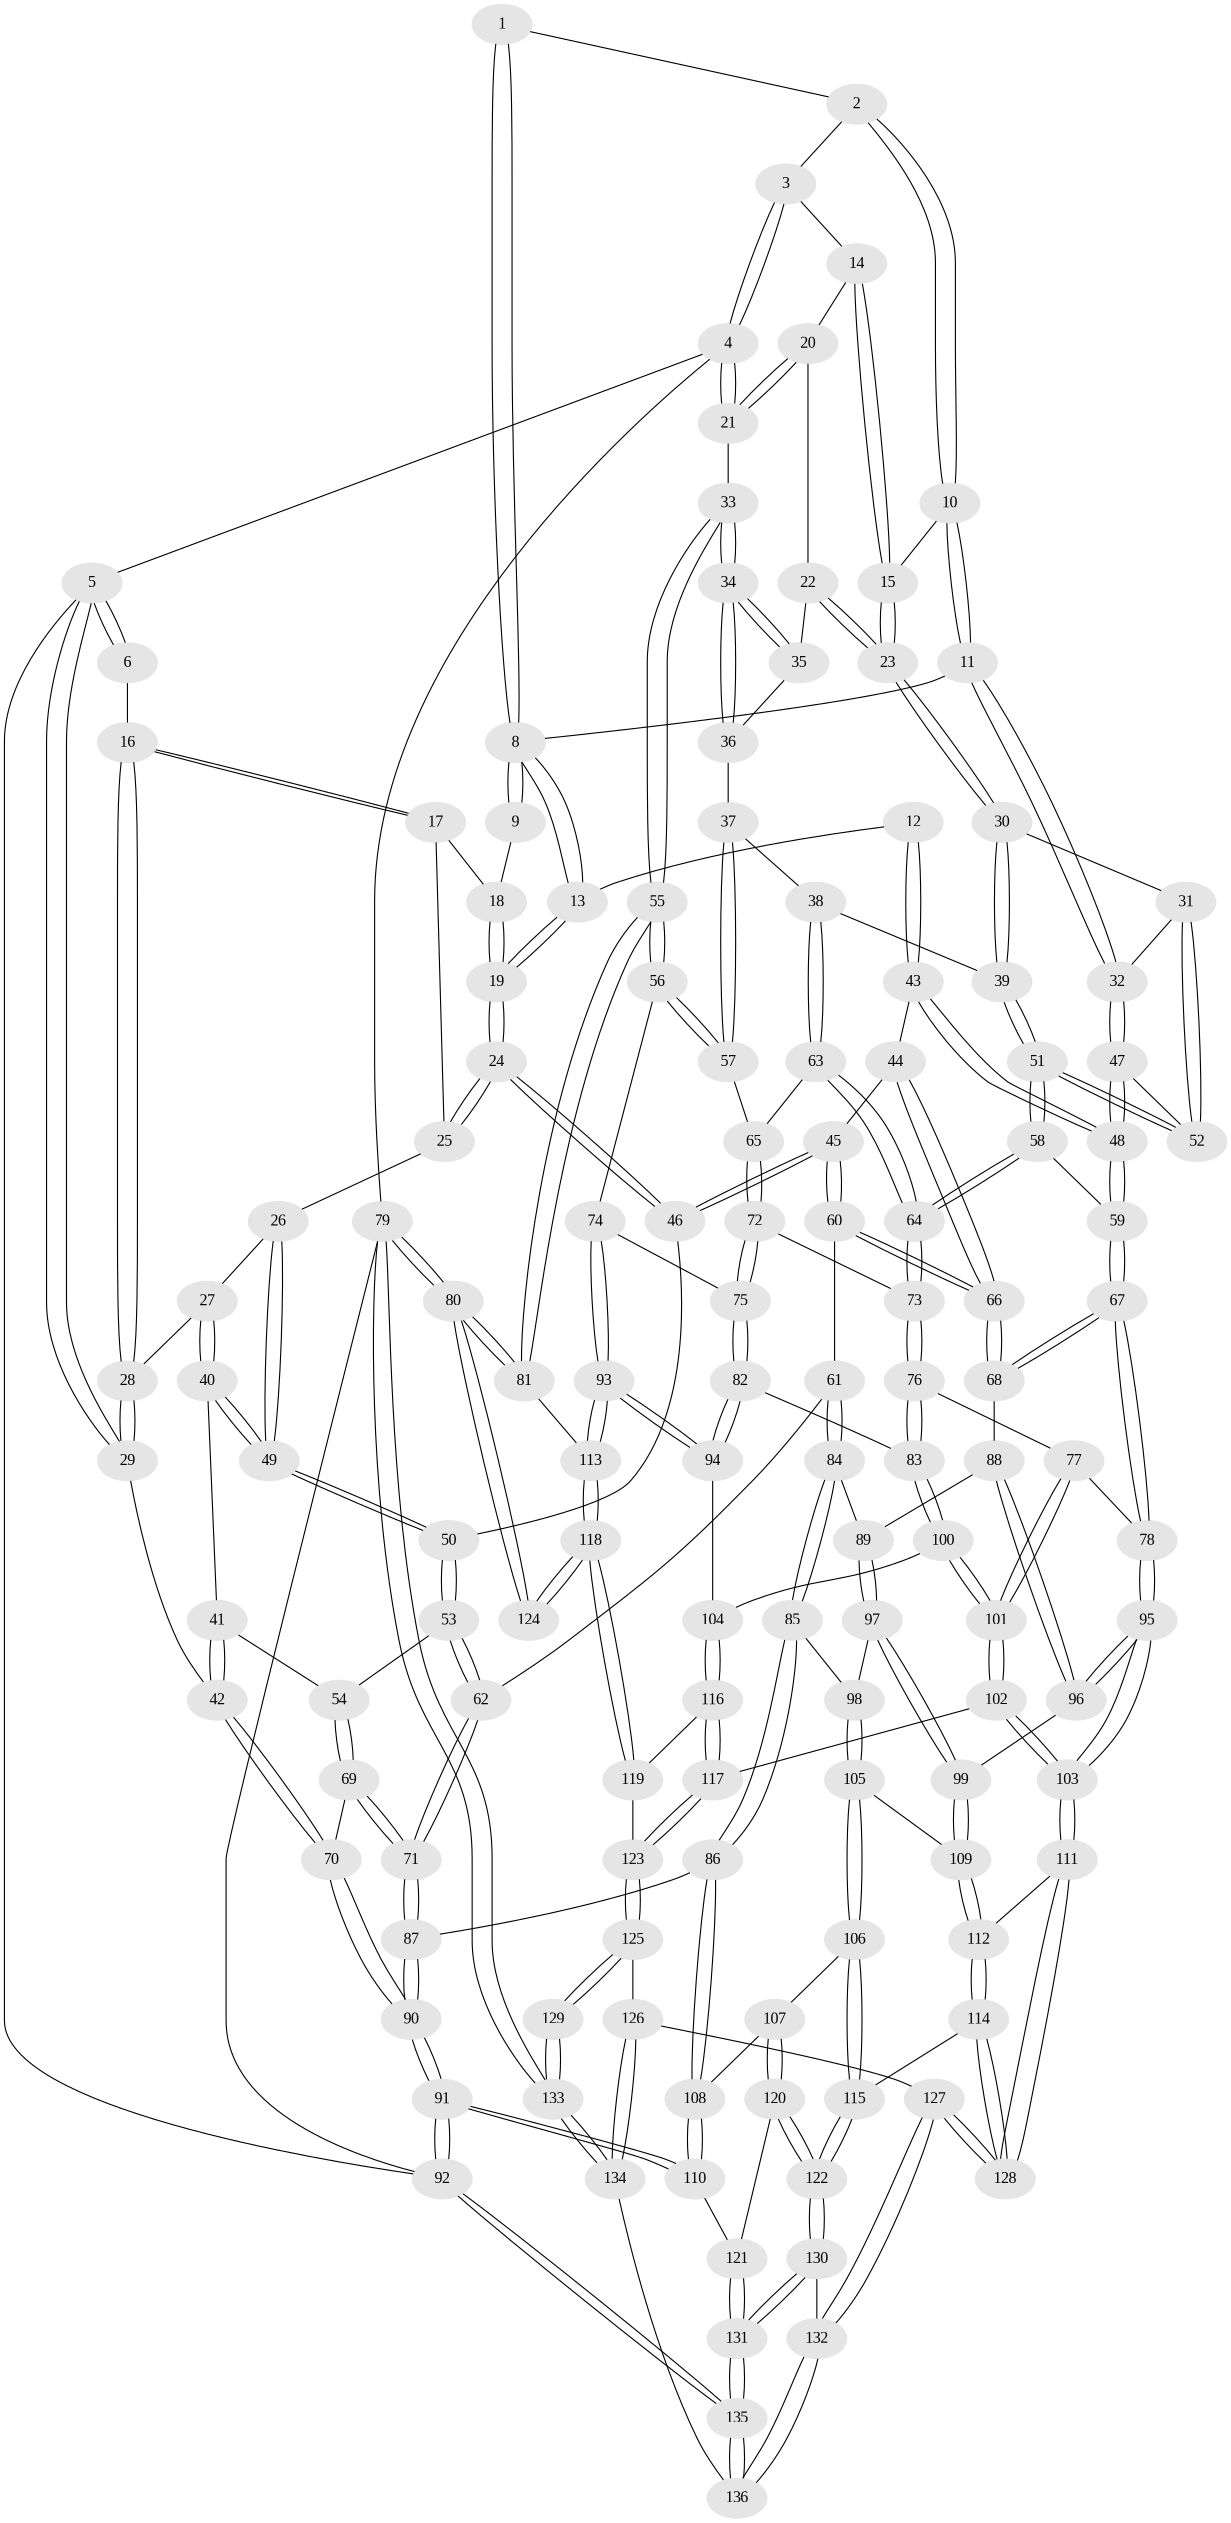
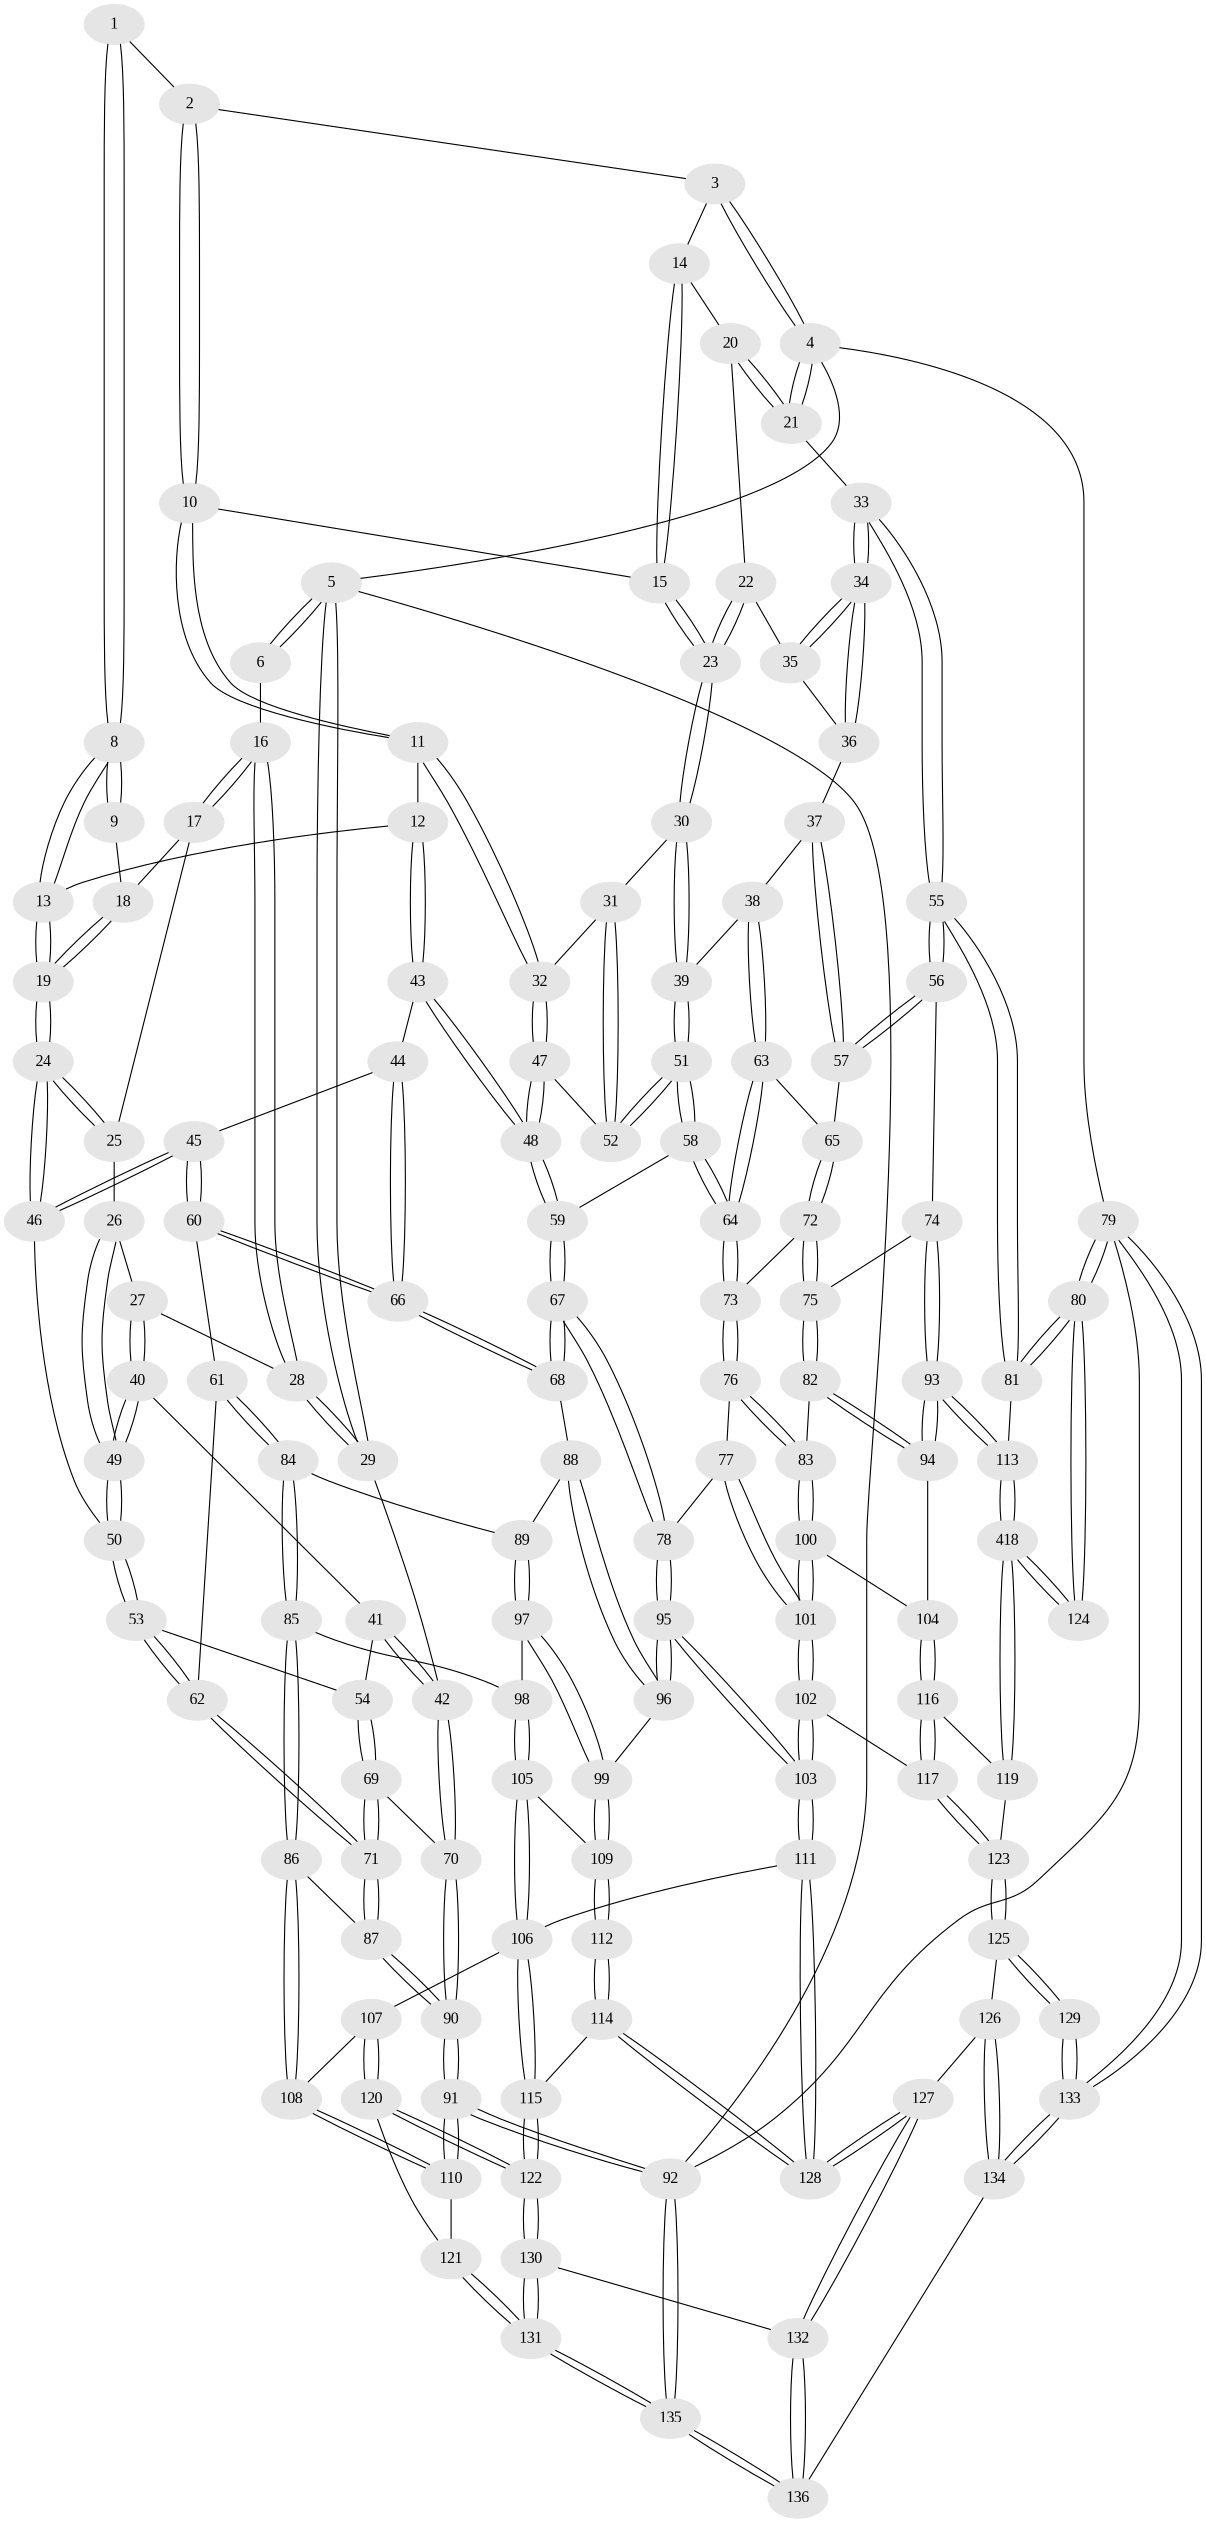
(766, 712) -> (418, 783)
(591, 1541) -> (1007, 1541)
(1023, 1900) -> (660, 1891)
